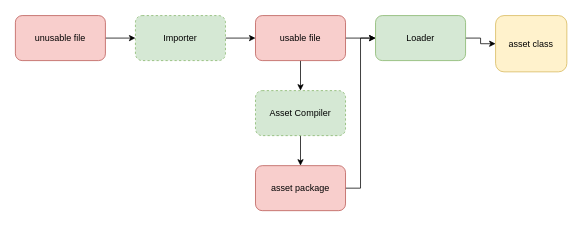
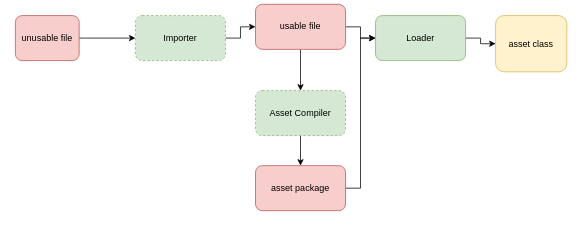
(60, 38) -> (47, 38)
(300, 38) -> (300, 27)
